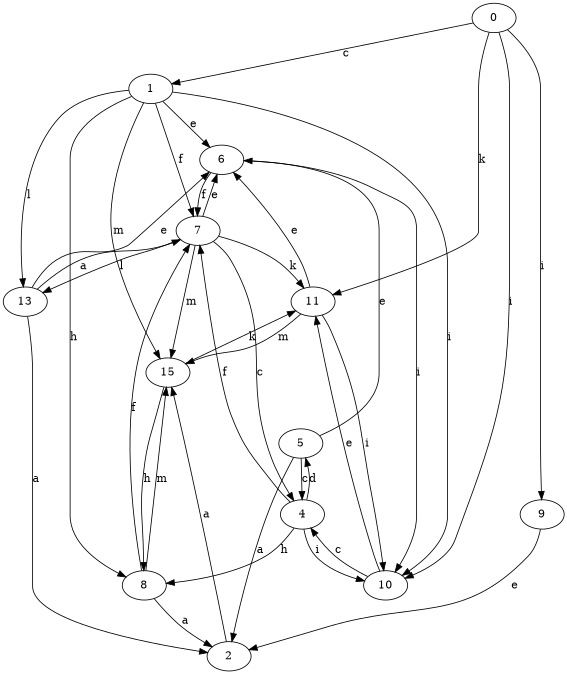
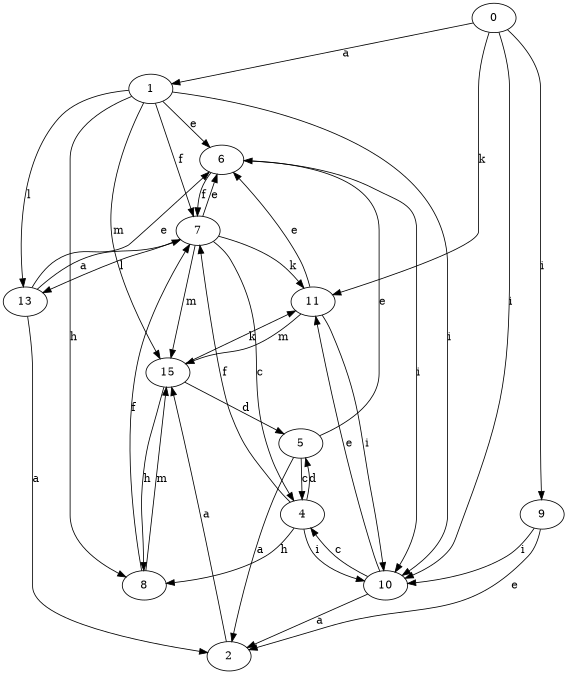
(346, 53) -> (346, 53)
none -> (235, 408)
none -> (482, 568)
(178, 623) -> (311, 619)
